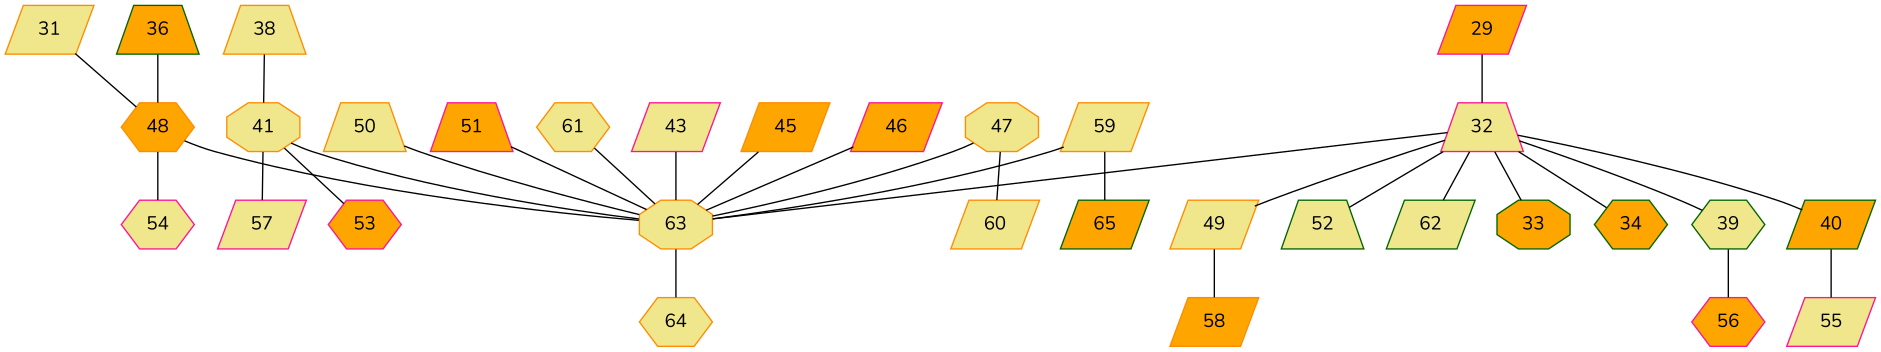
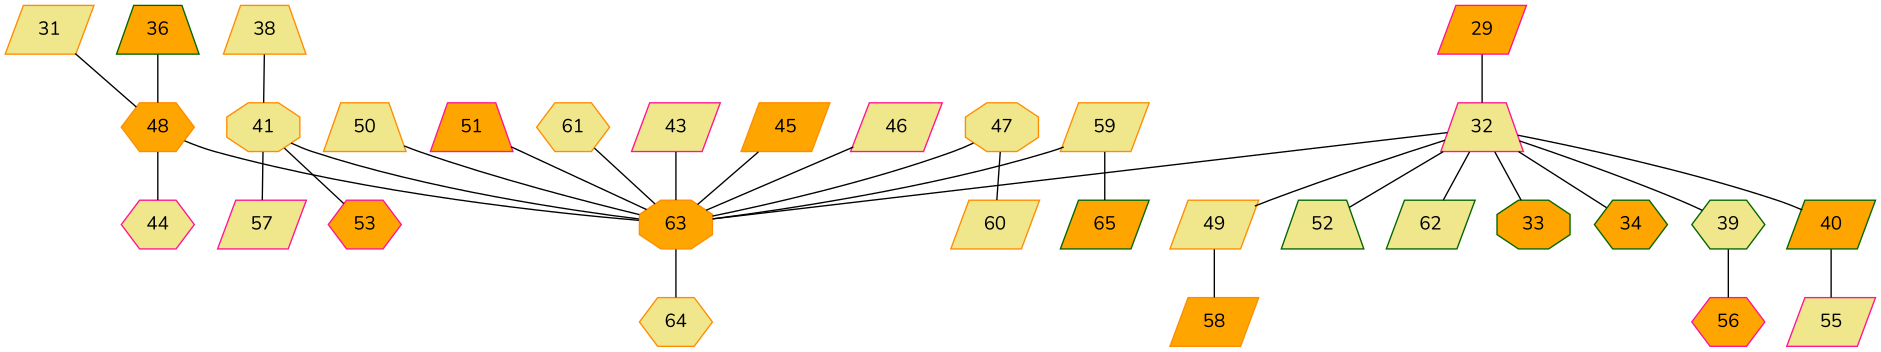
(896, 127) -> (896, 127)
(158, 225) -> (158, 225)
(676, 225) -> (676, 225)
